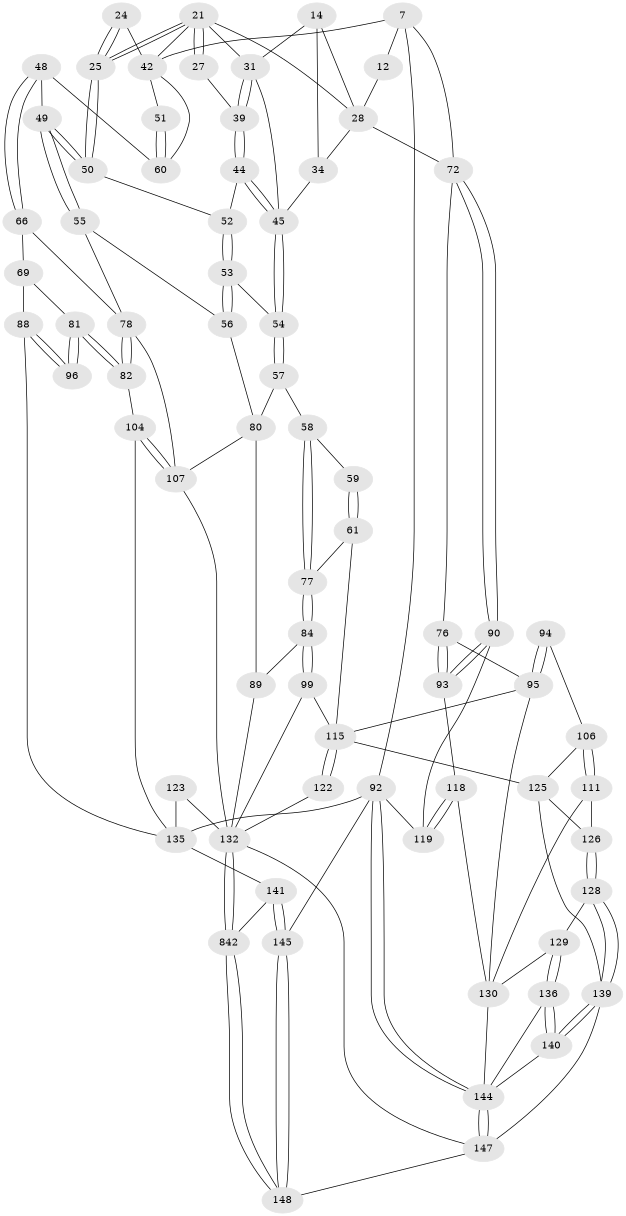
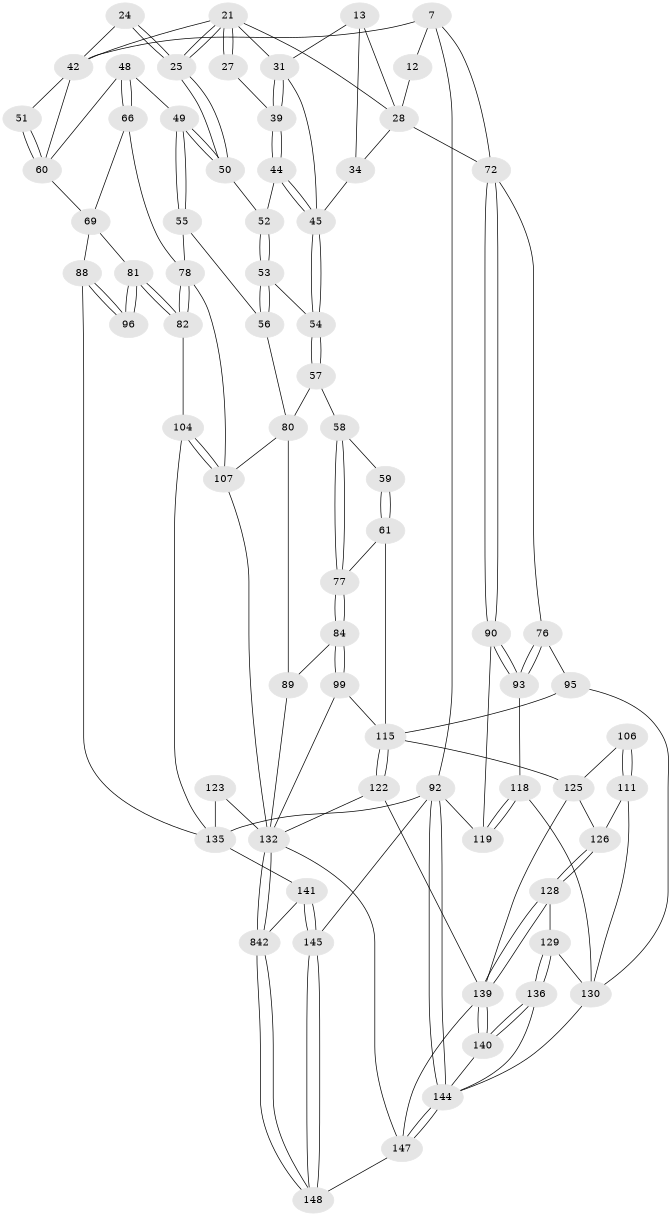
(317, 16) -> (360, 16)
none -> (67, 196)
(546, 634) -> none
none -> (436, 900)
